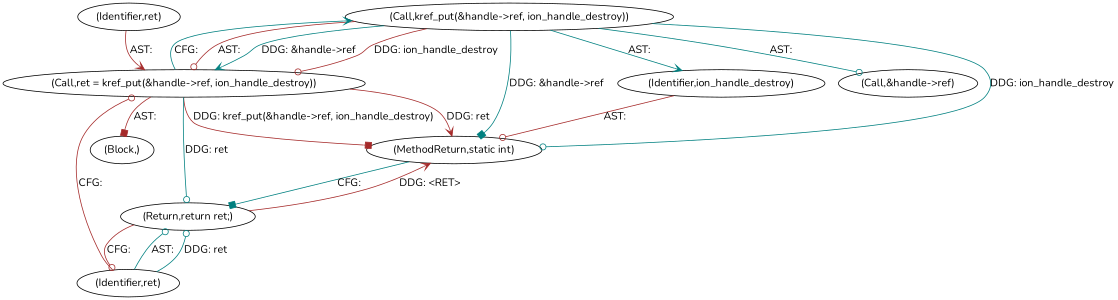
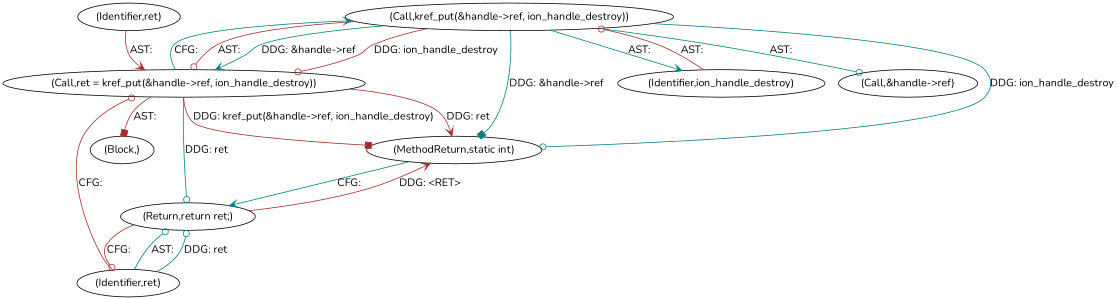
(590, 116) -> (656, 44)
(323, 183) -> (323, 183)
